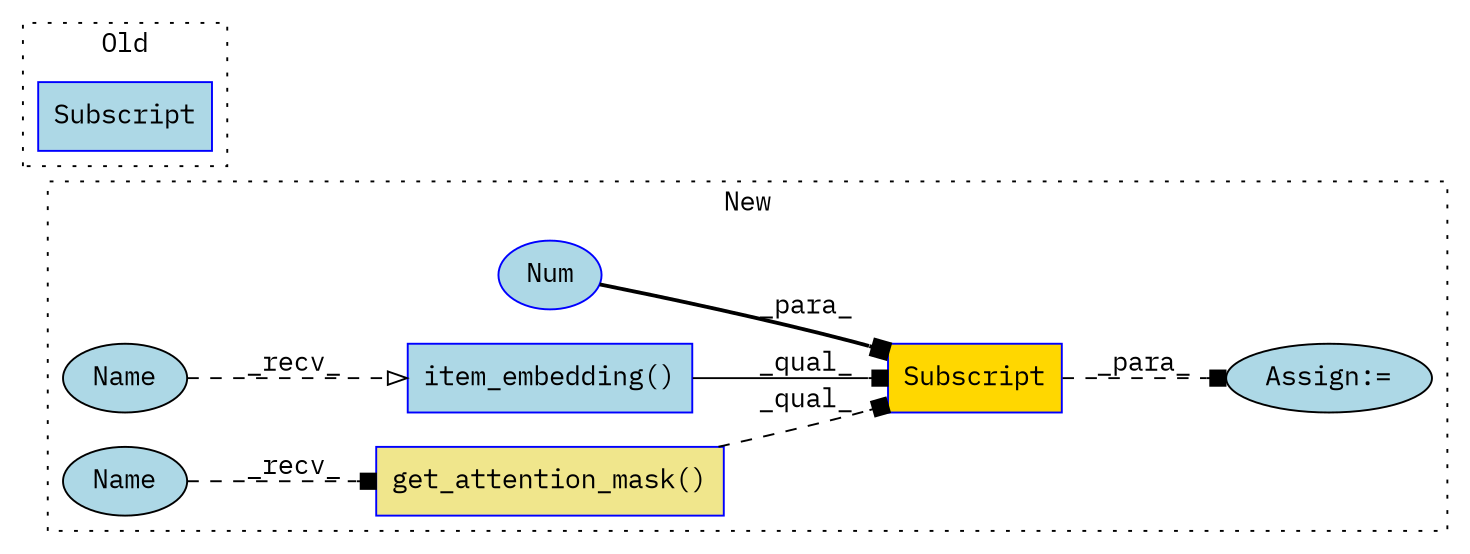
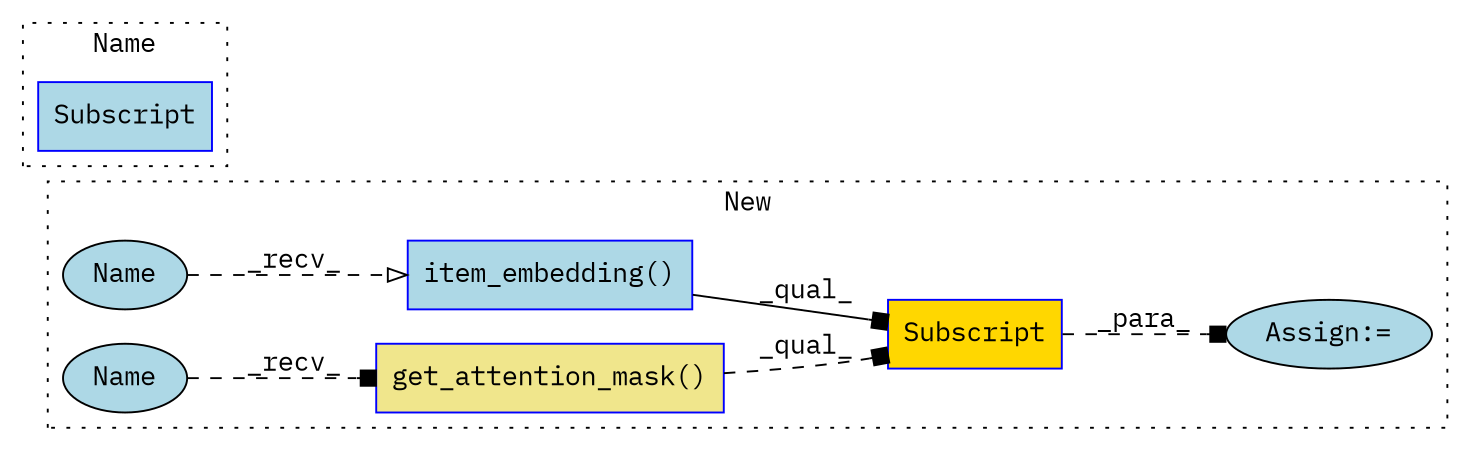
(125, 45) -> (125, 45)
(550, 275) -> none
